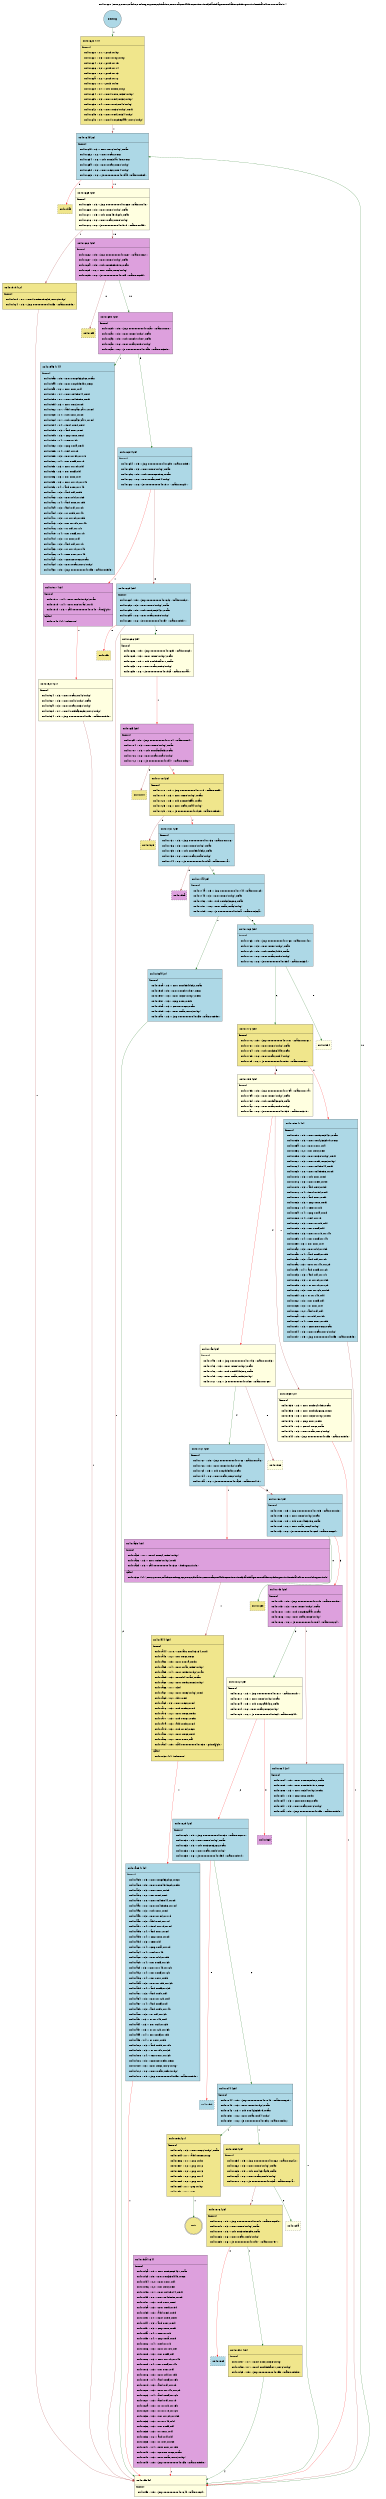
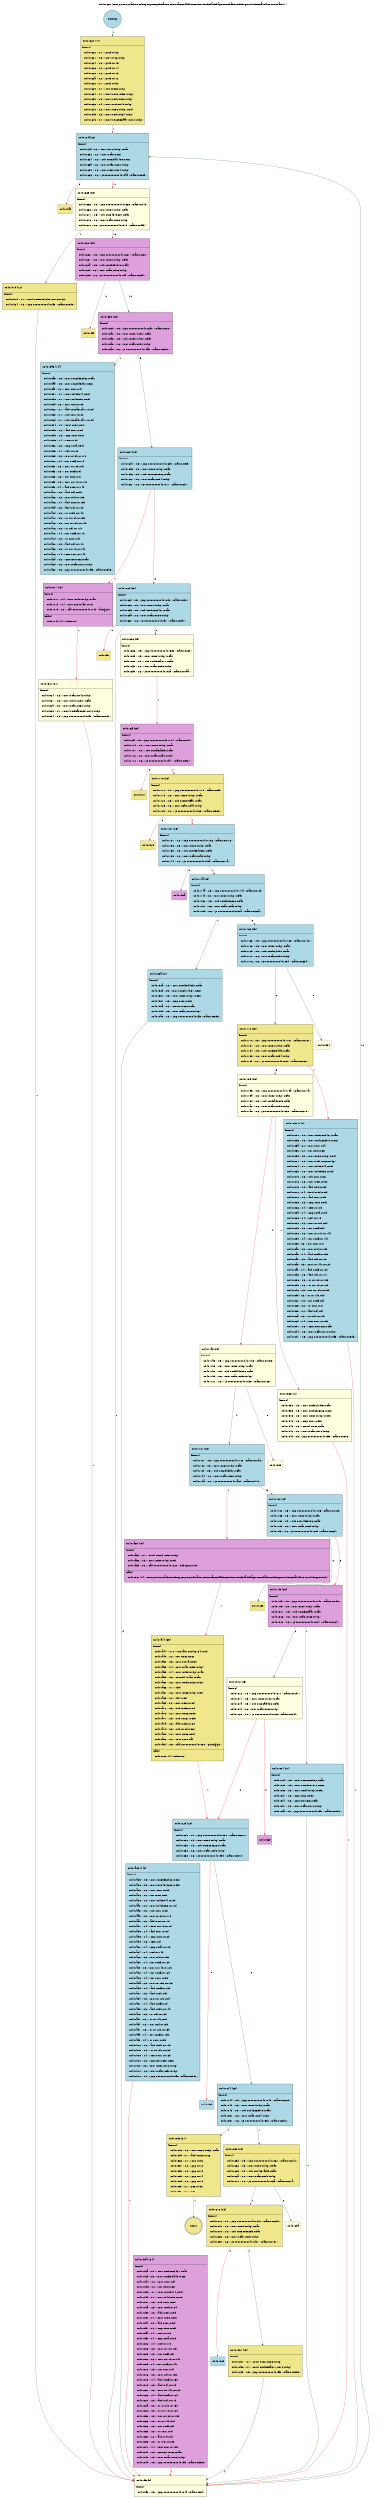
(172, 1811) -> (202, 1789)
(194, 2226) -> (194, 2226)
